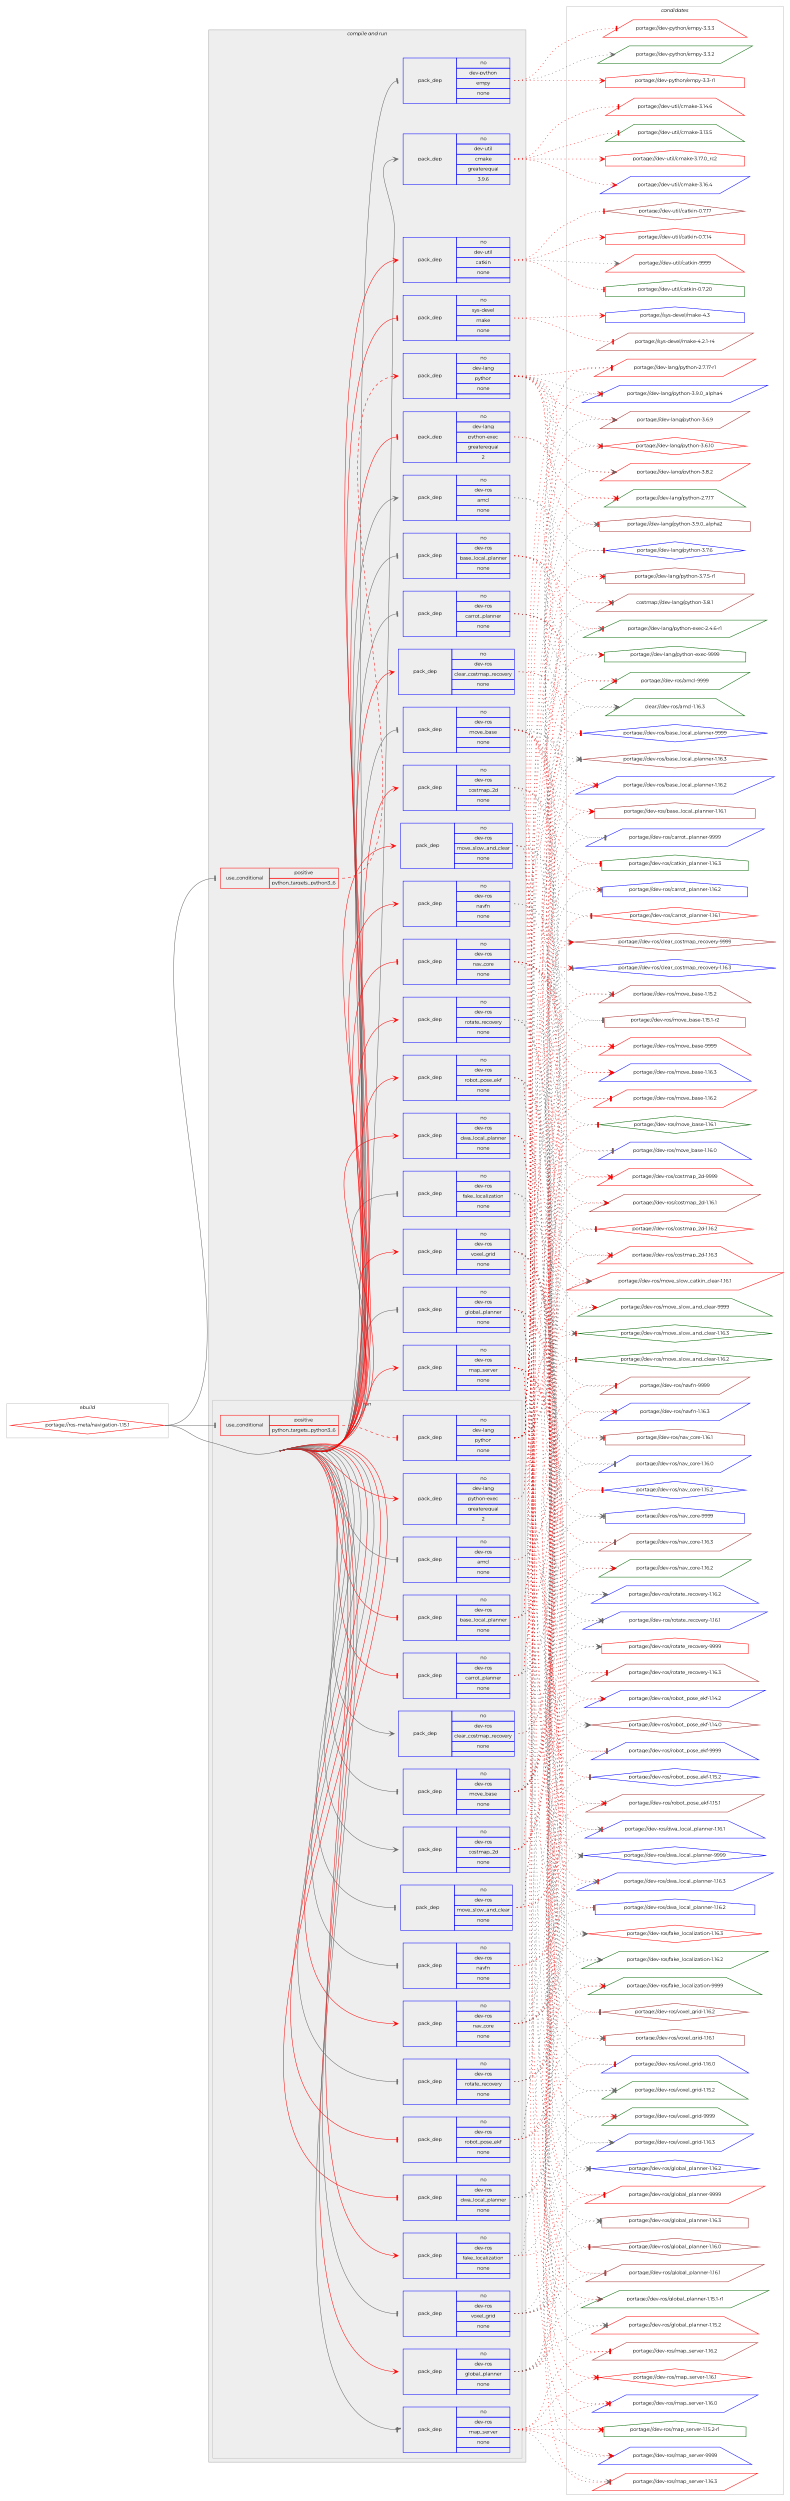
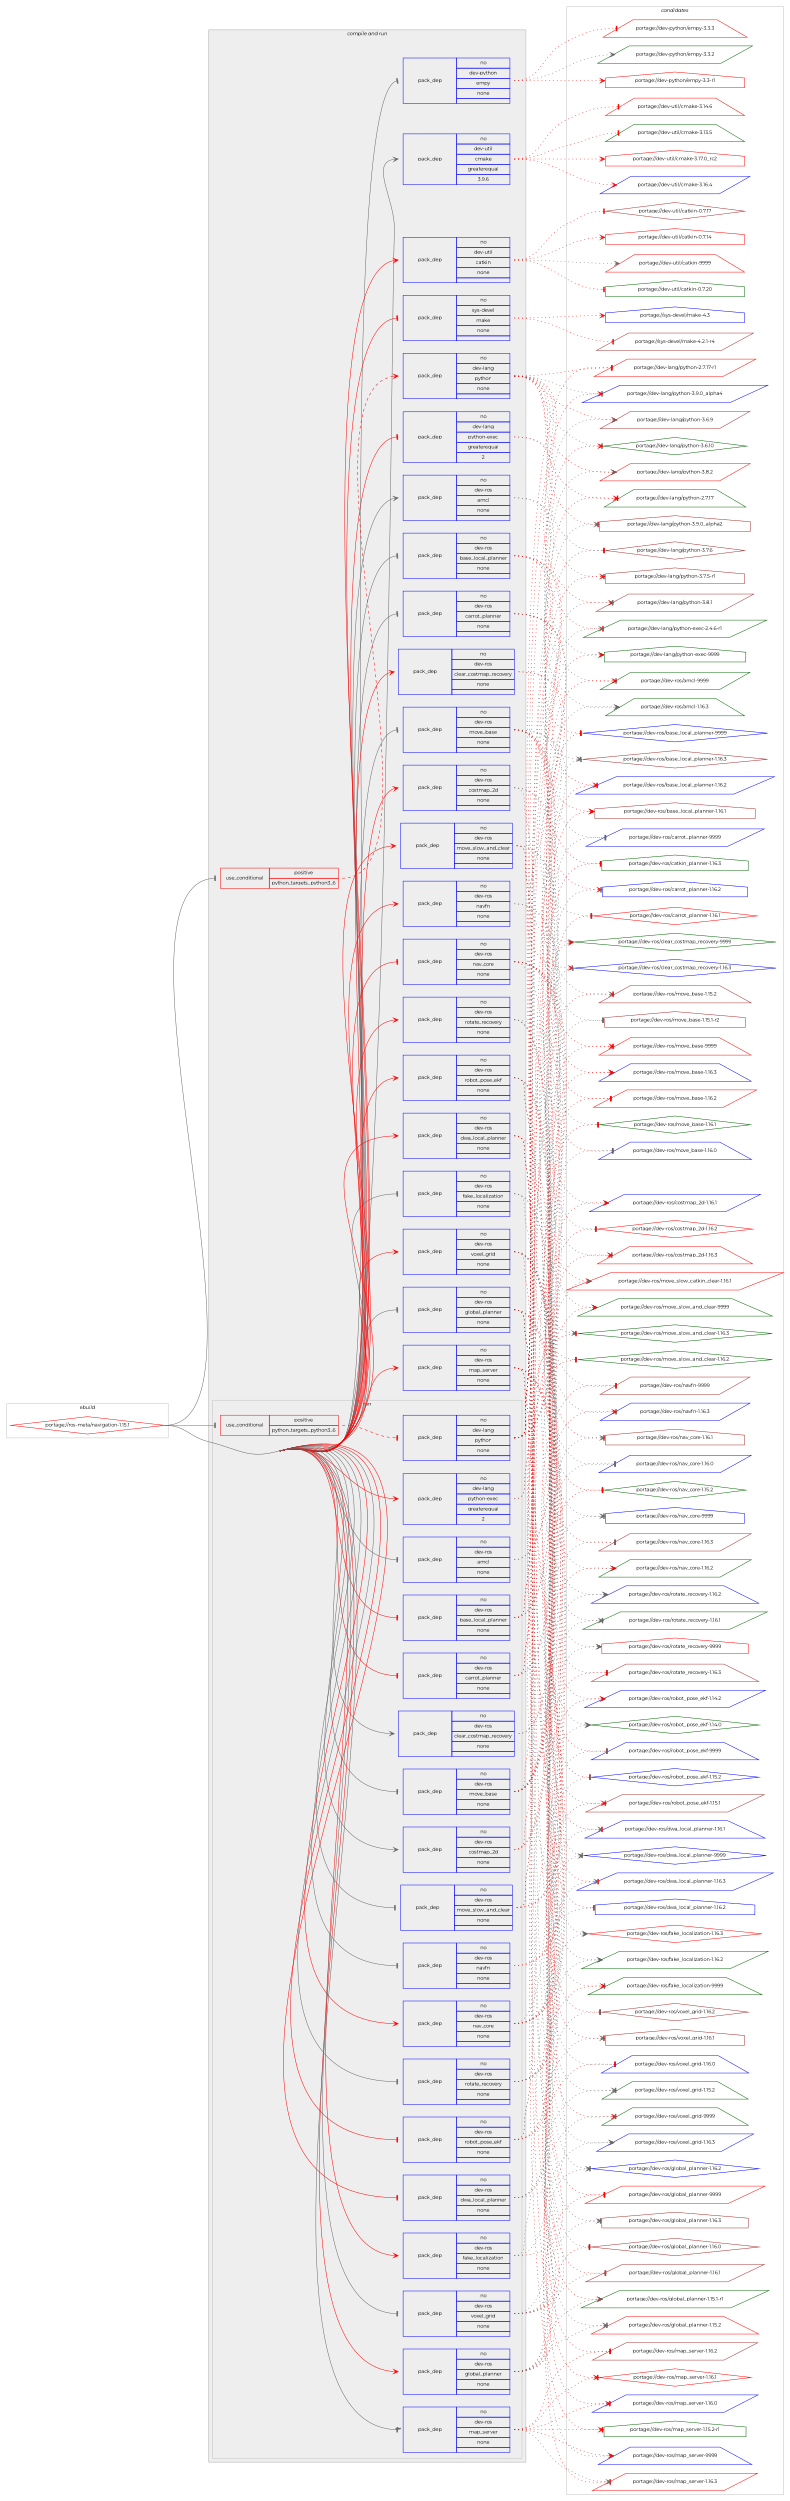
(675, 446) -> (675, 446)
(675, 551) -> (675, 551)
(675, 603) -> (675, 603)
(675, 707) -> (675, 707)
(675, 942) -> (675, 942)
(675, 1177) -> none
(675, 1203) -> (675, 1203)
(675, 1490) -> (675, 1490)
(675, 1621) -> (675, 1621)
(675, 1725) -> (675, 1725)
